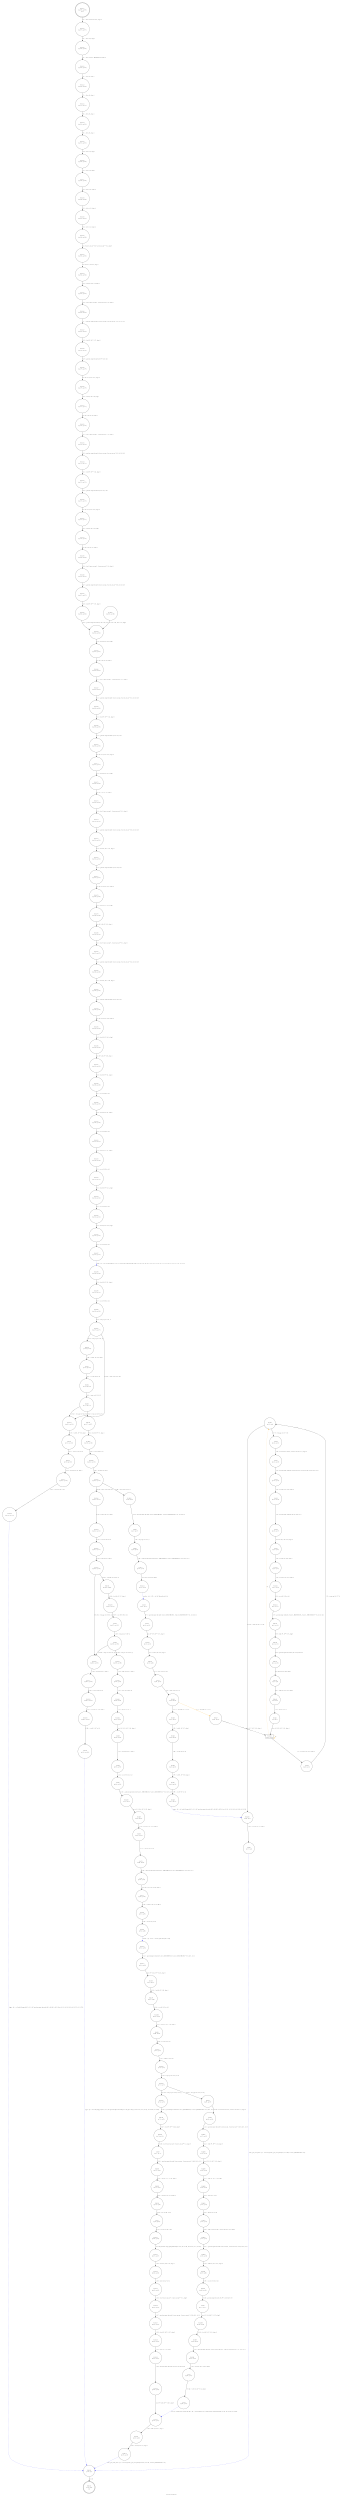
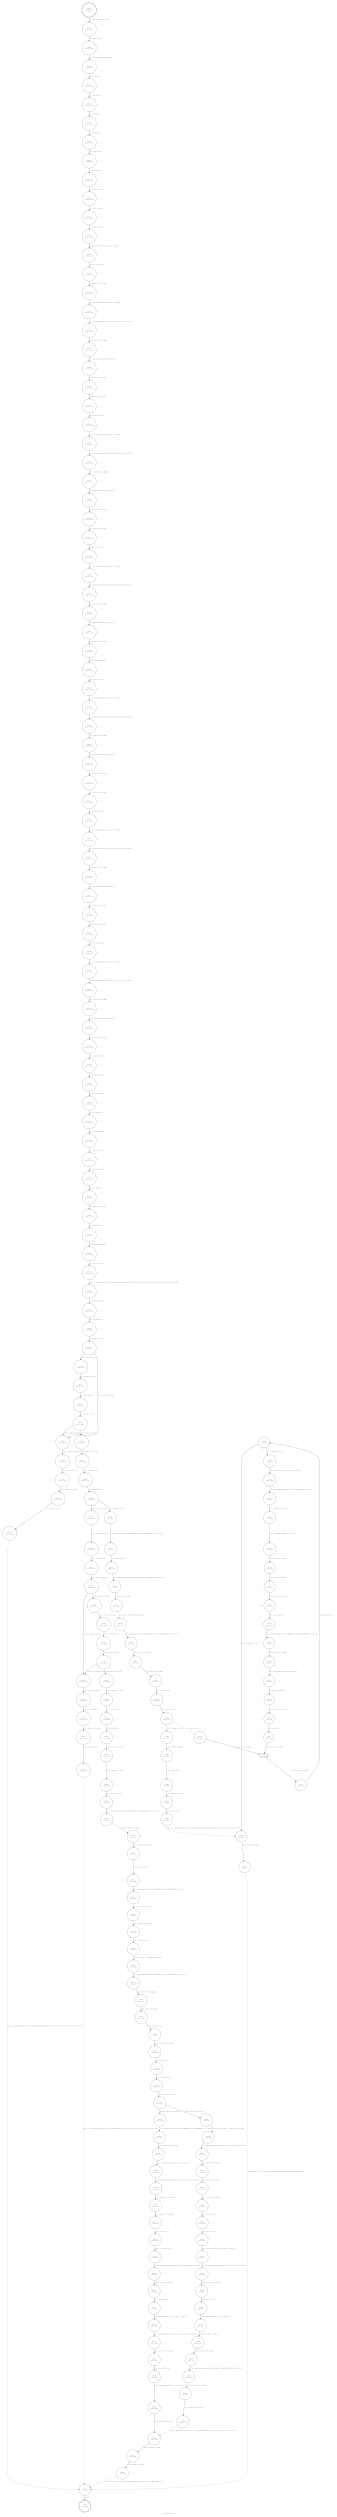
(84, 626) -> (89, 622)
